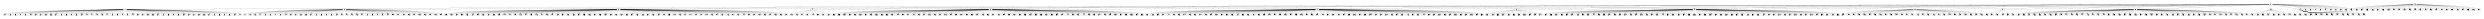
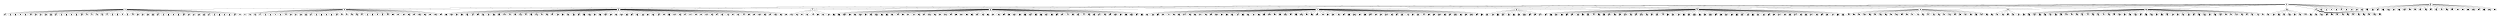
none -> (1668, 15)
none -> (2093, 15)
none -> (2119, 15)
